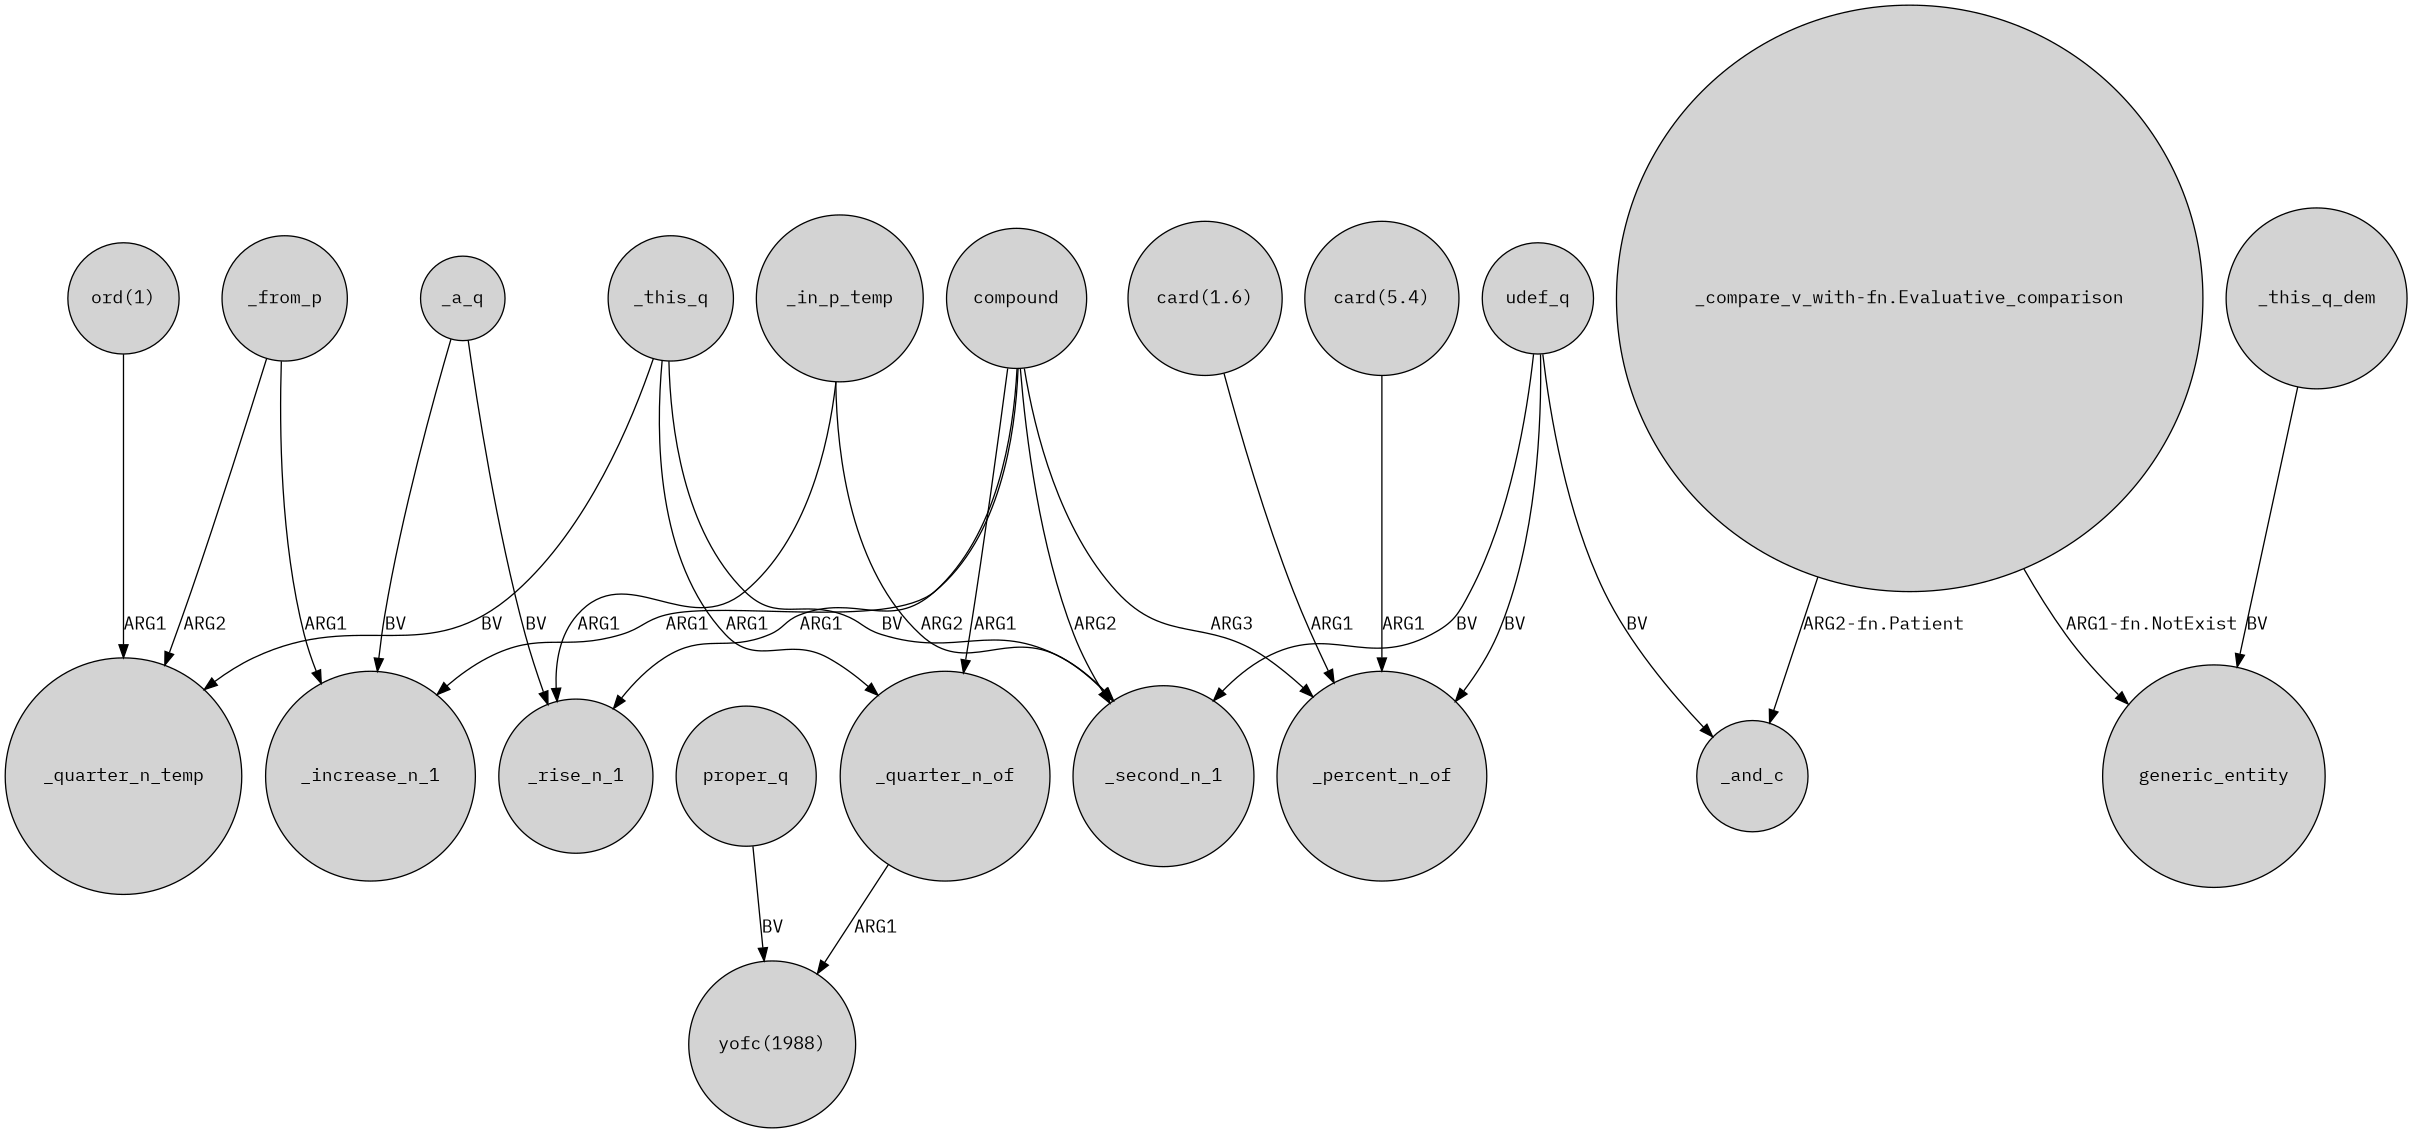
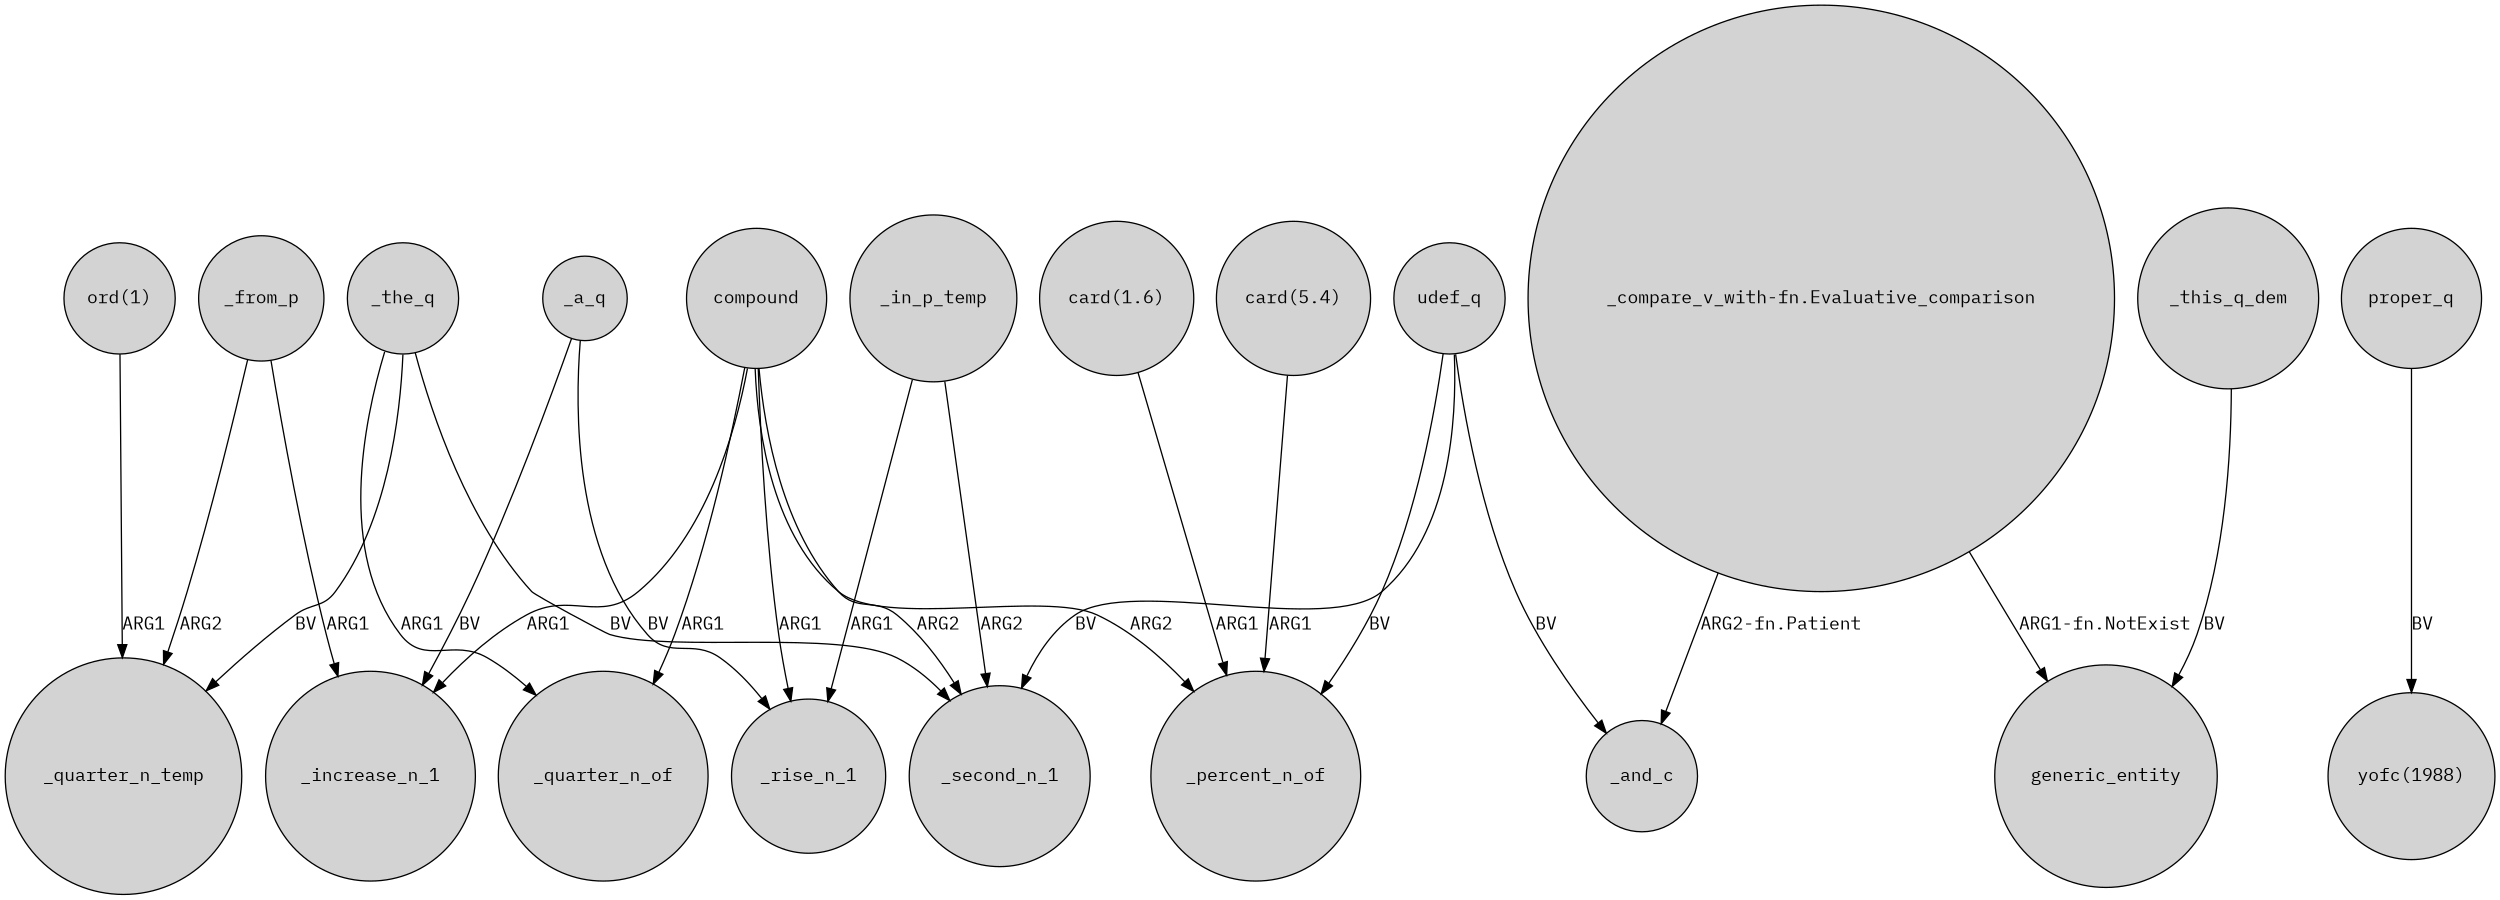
(671, 298) -> (403, 298)
(1232, 625) -> (1152, 625)
(857, 913) -> none
